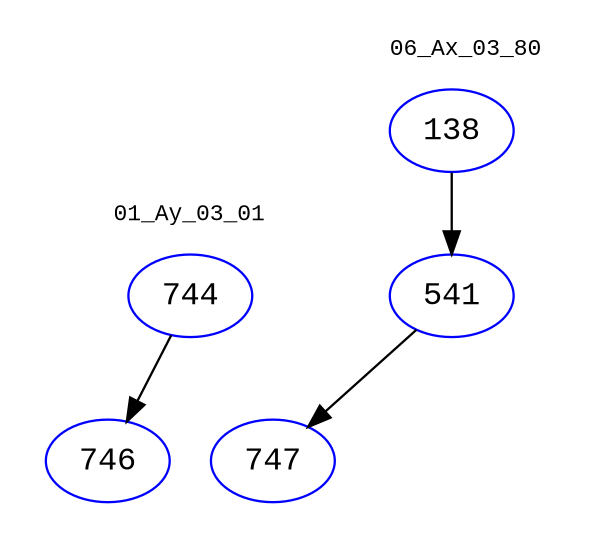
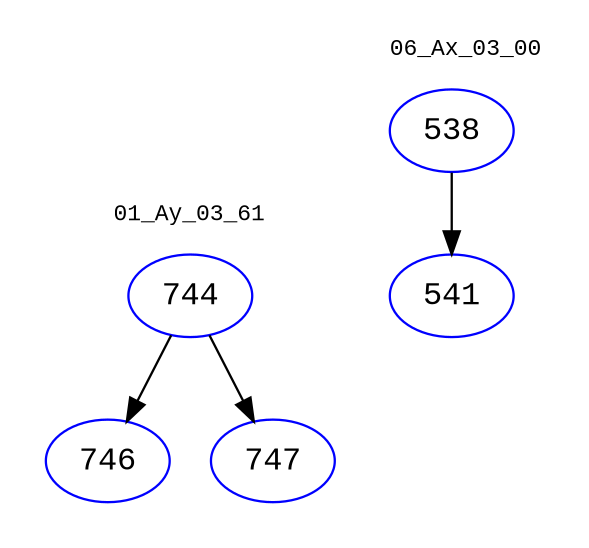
(467, 49) -> (467, 49)
(452, 131) -> (452, 131)
(190, 214) -> (190, 214)
(371, 371) -> (226, 368)
